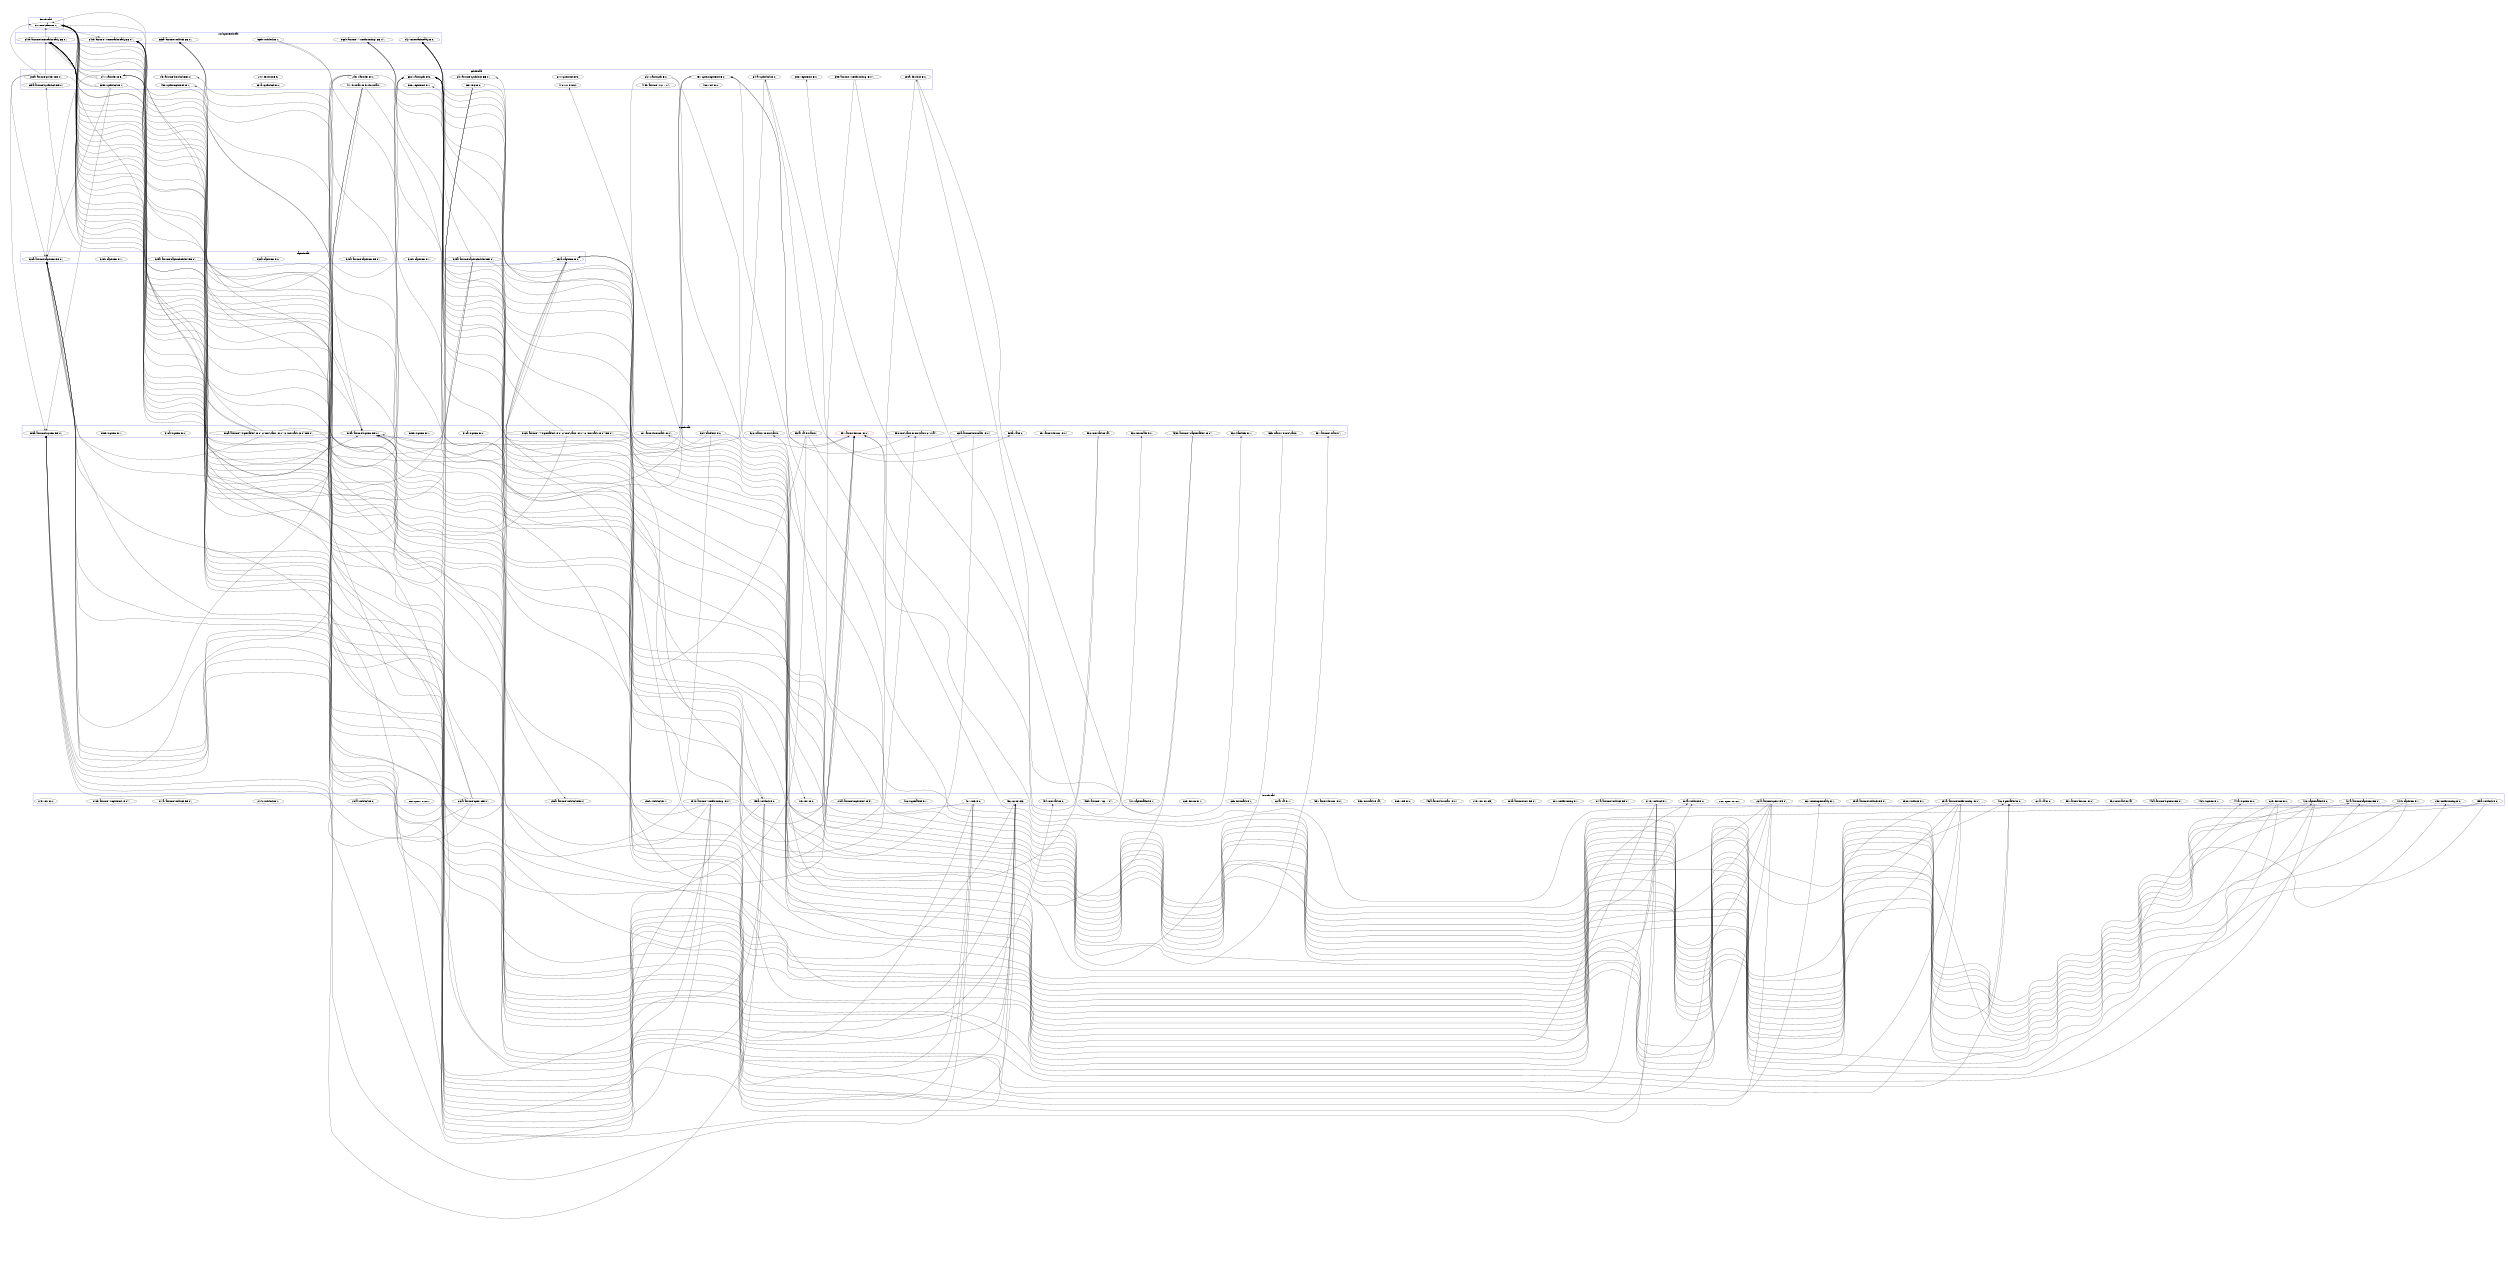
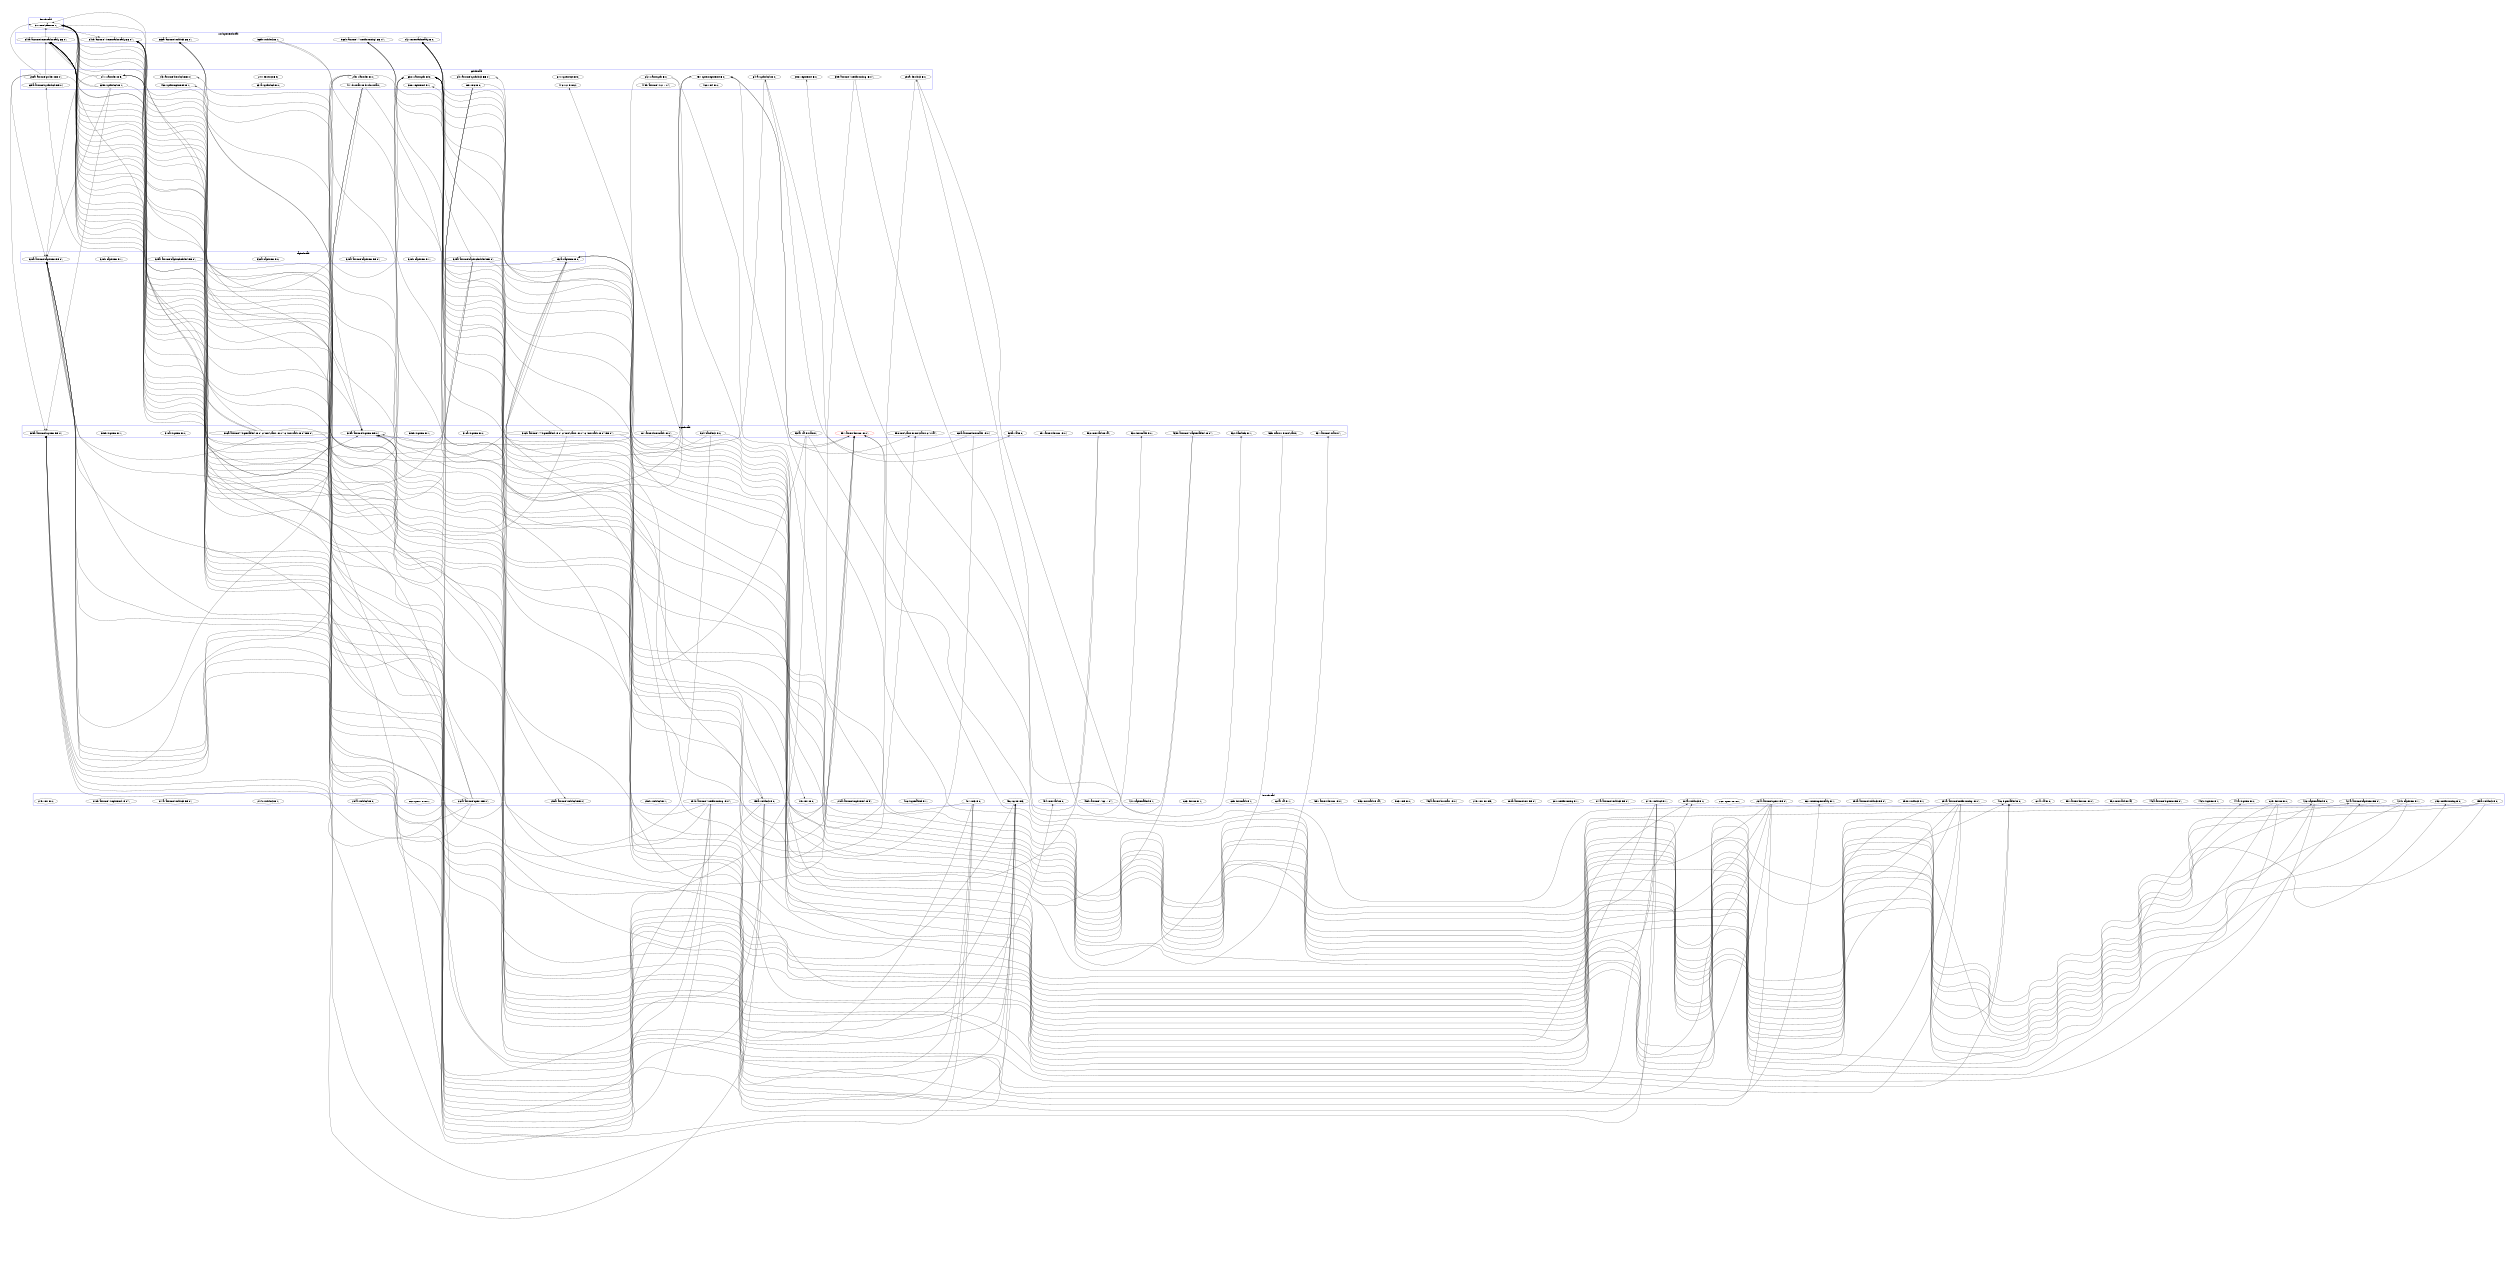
(77, 54) -> none
(764, 433) -> none
